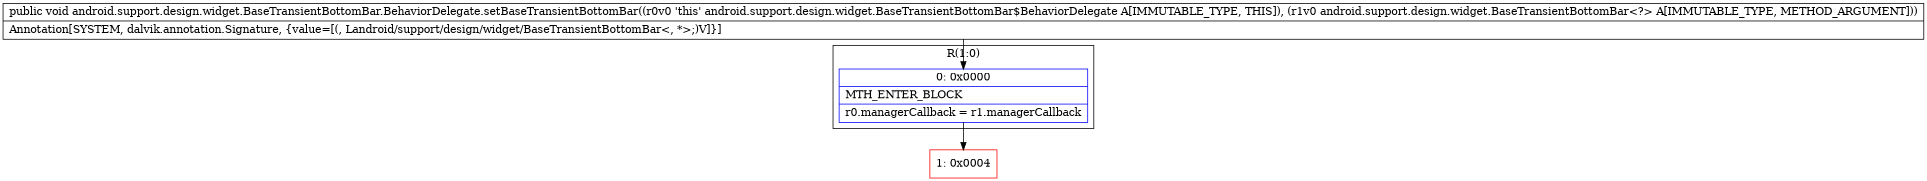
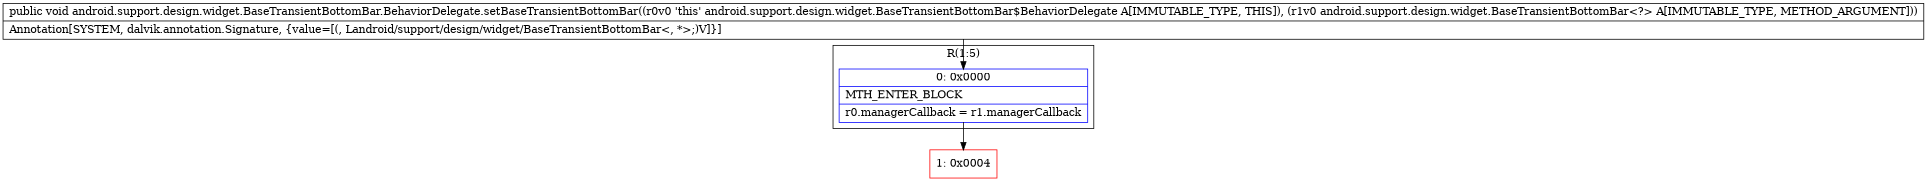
(963, 54) -> (963, 54)
